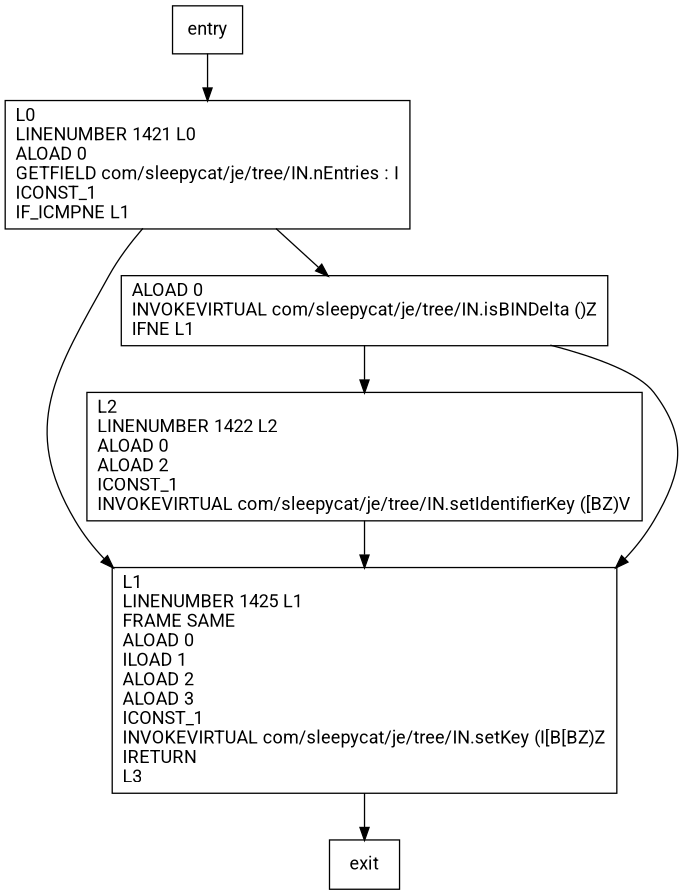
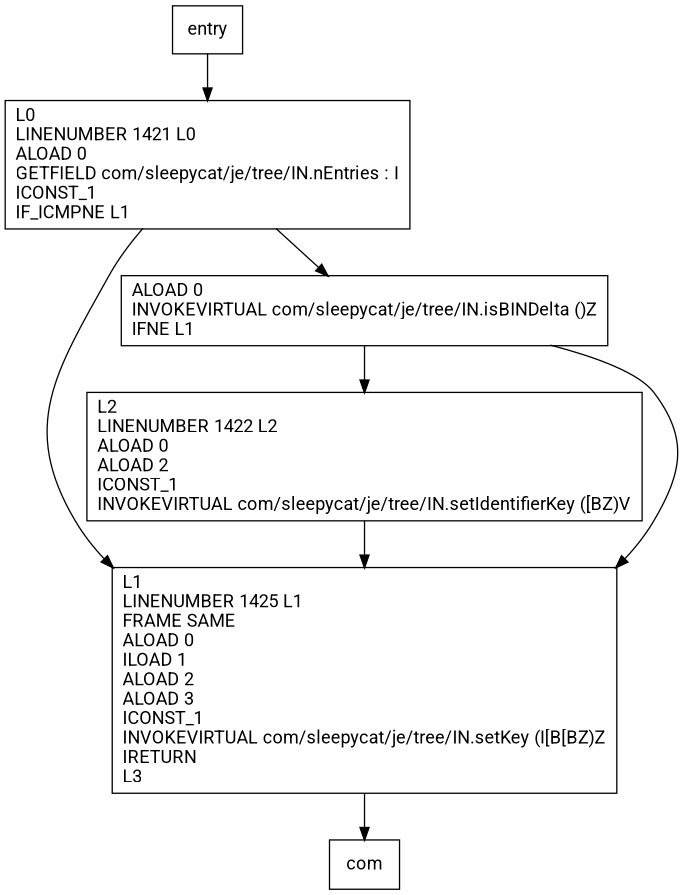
(365, 865) -> (365, 865)
